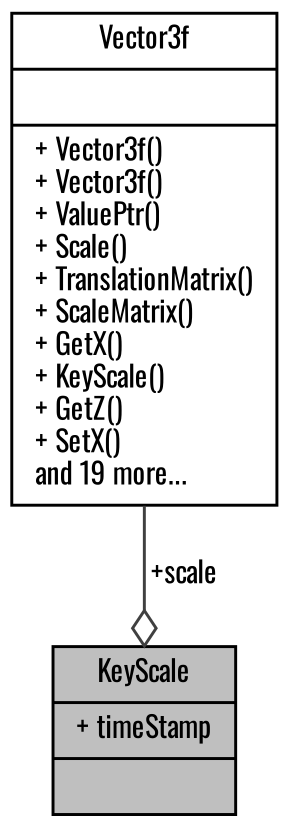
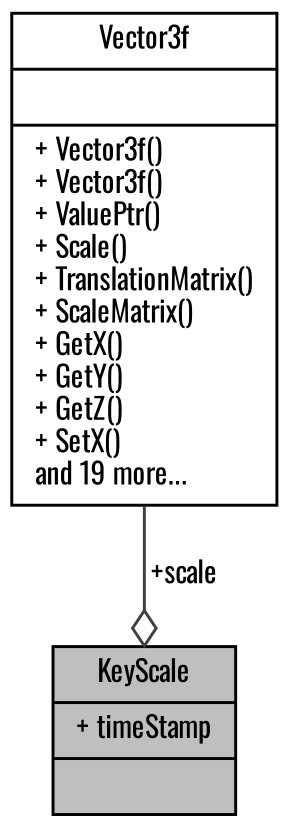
(100, 379) -> (80, 379)
